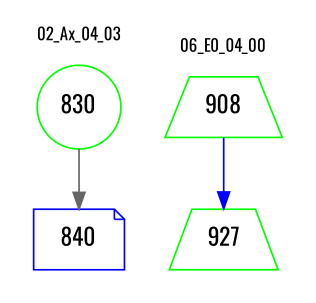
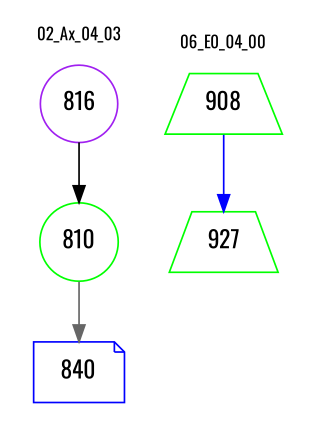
none -> (79, 104)
(79, 107) -> (79, 242)
